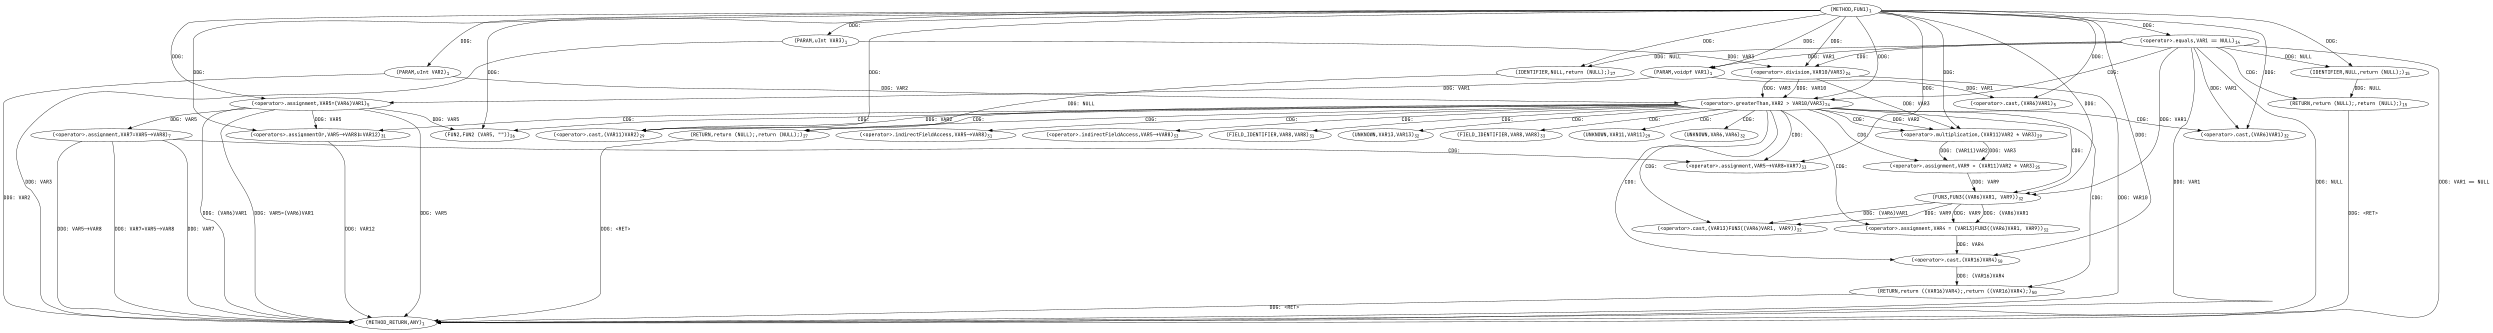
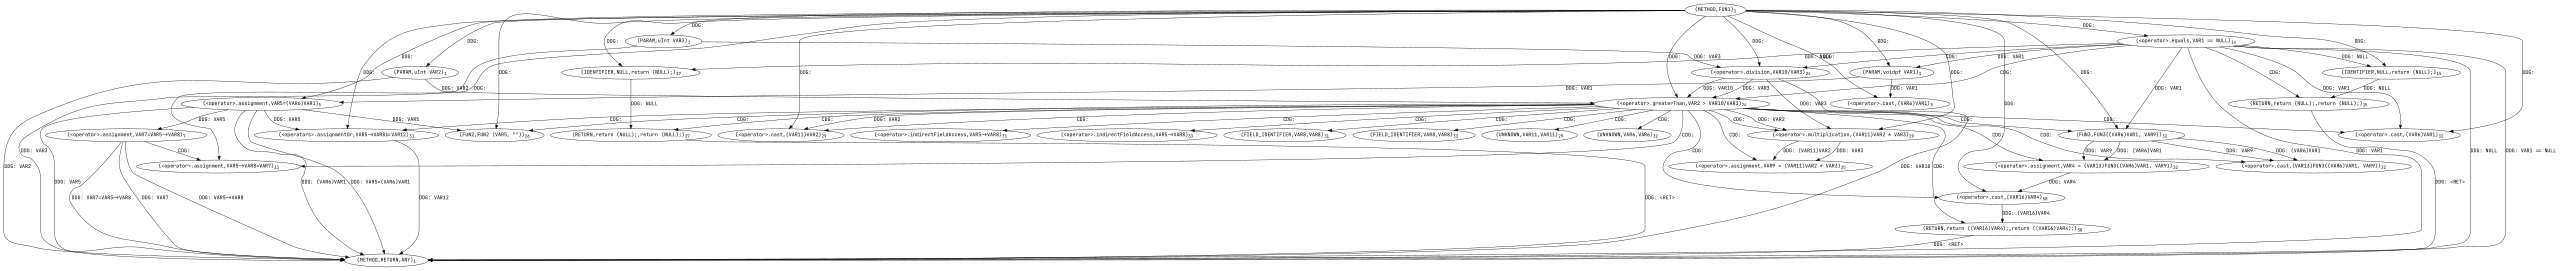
(1386, 135) -> none
(1971, 181) -> none
